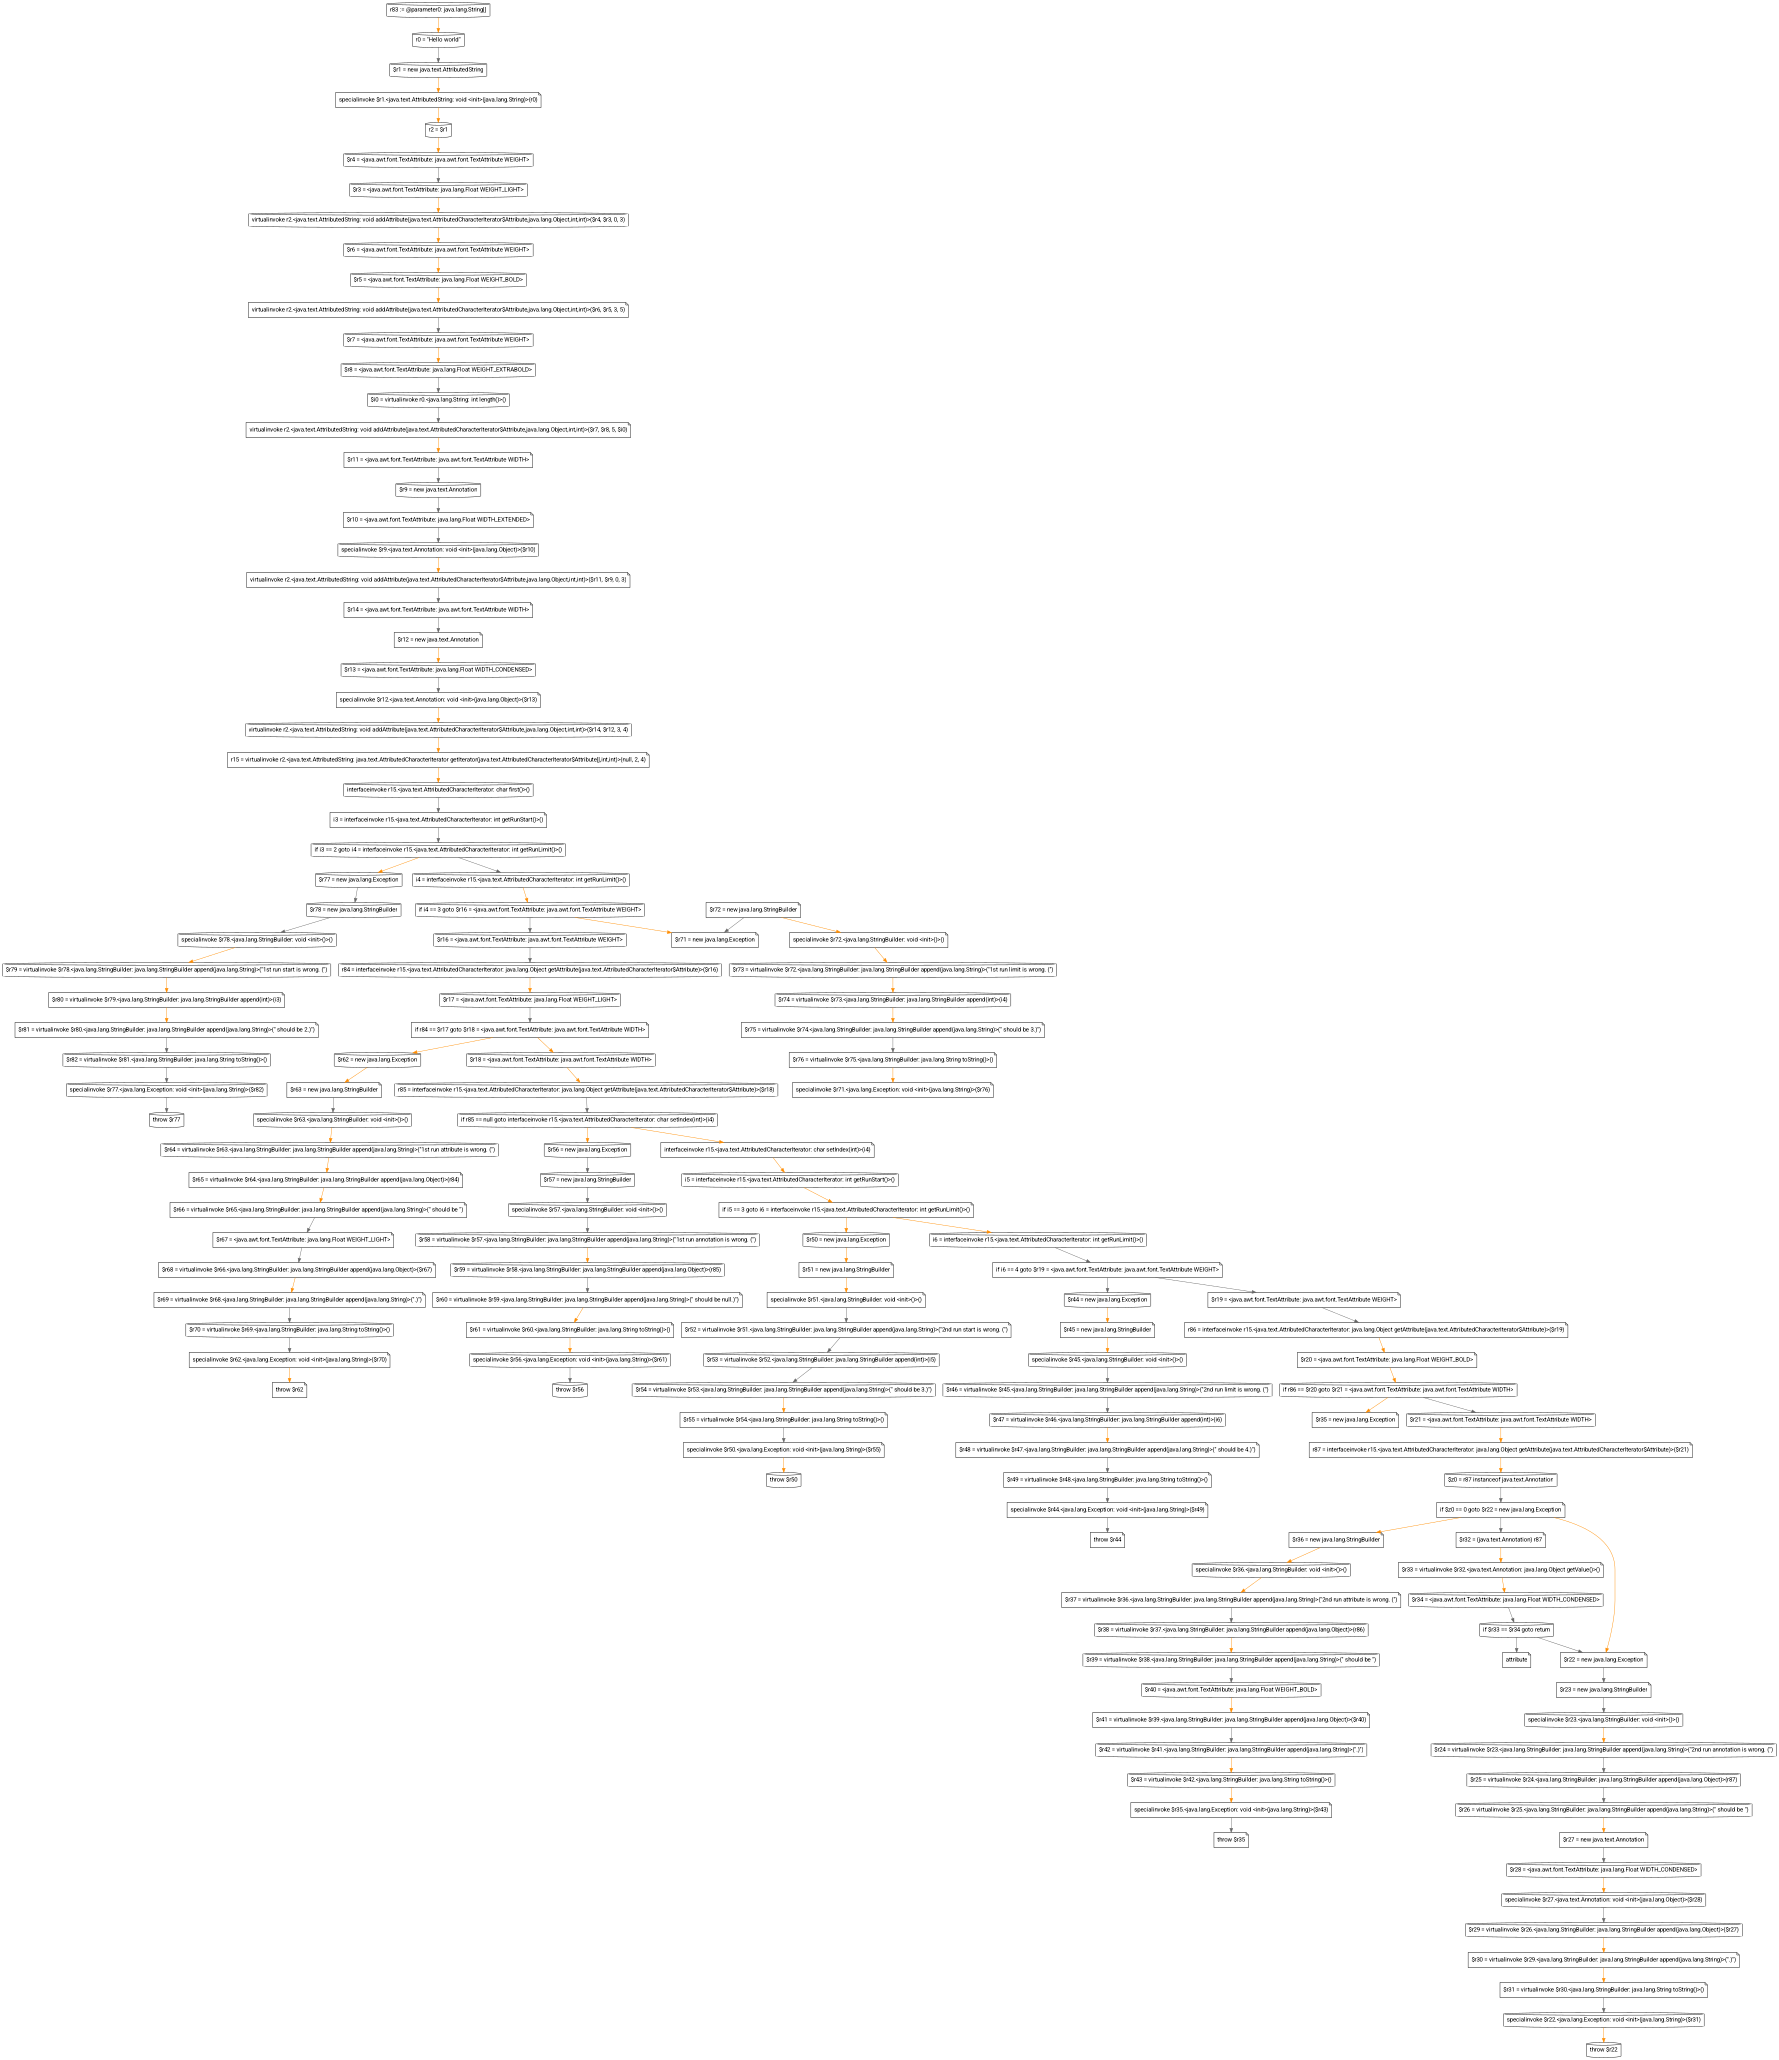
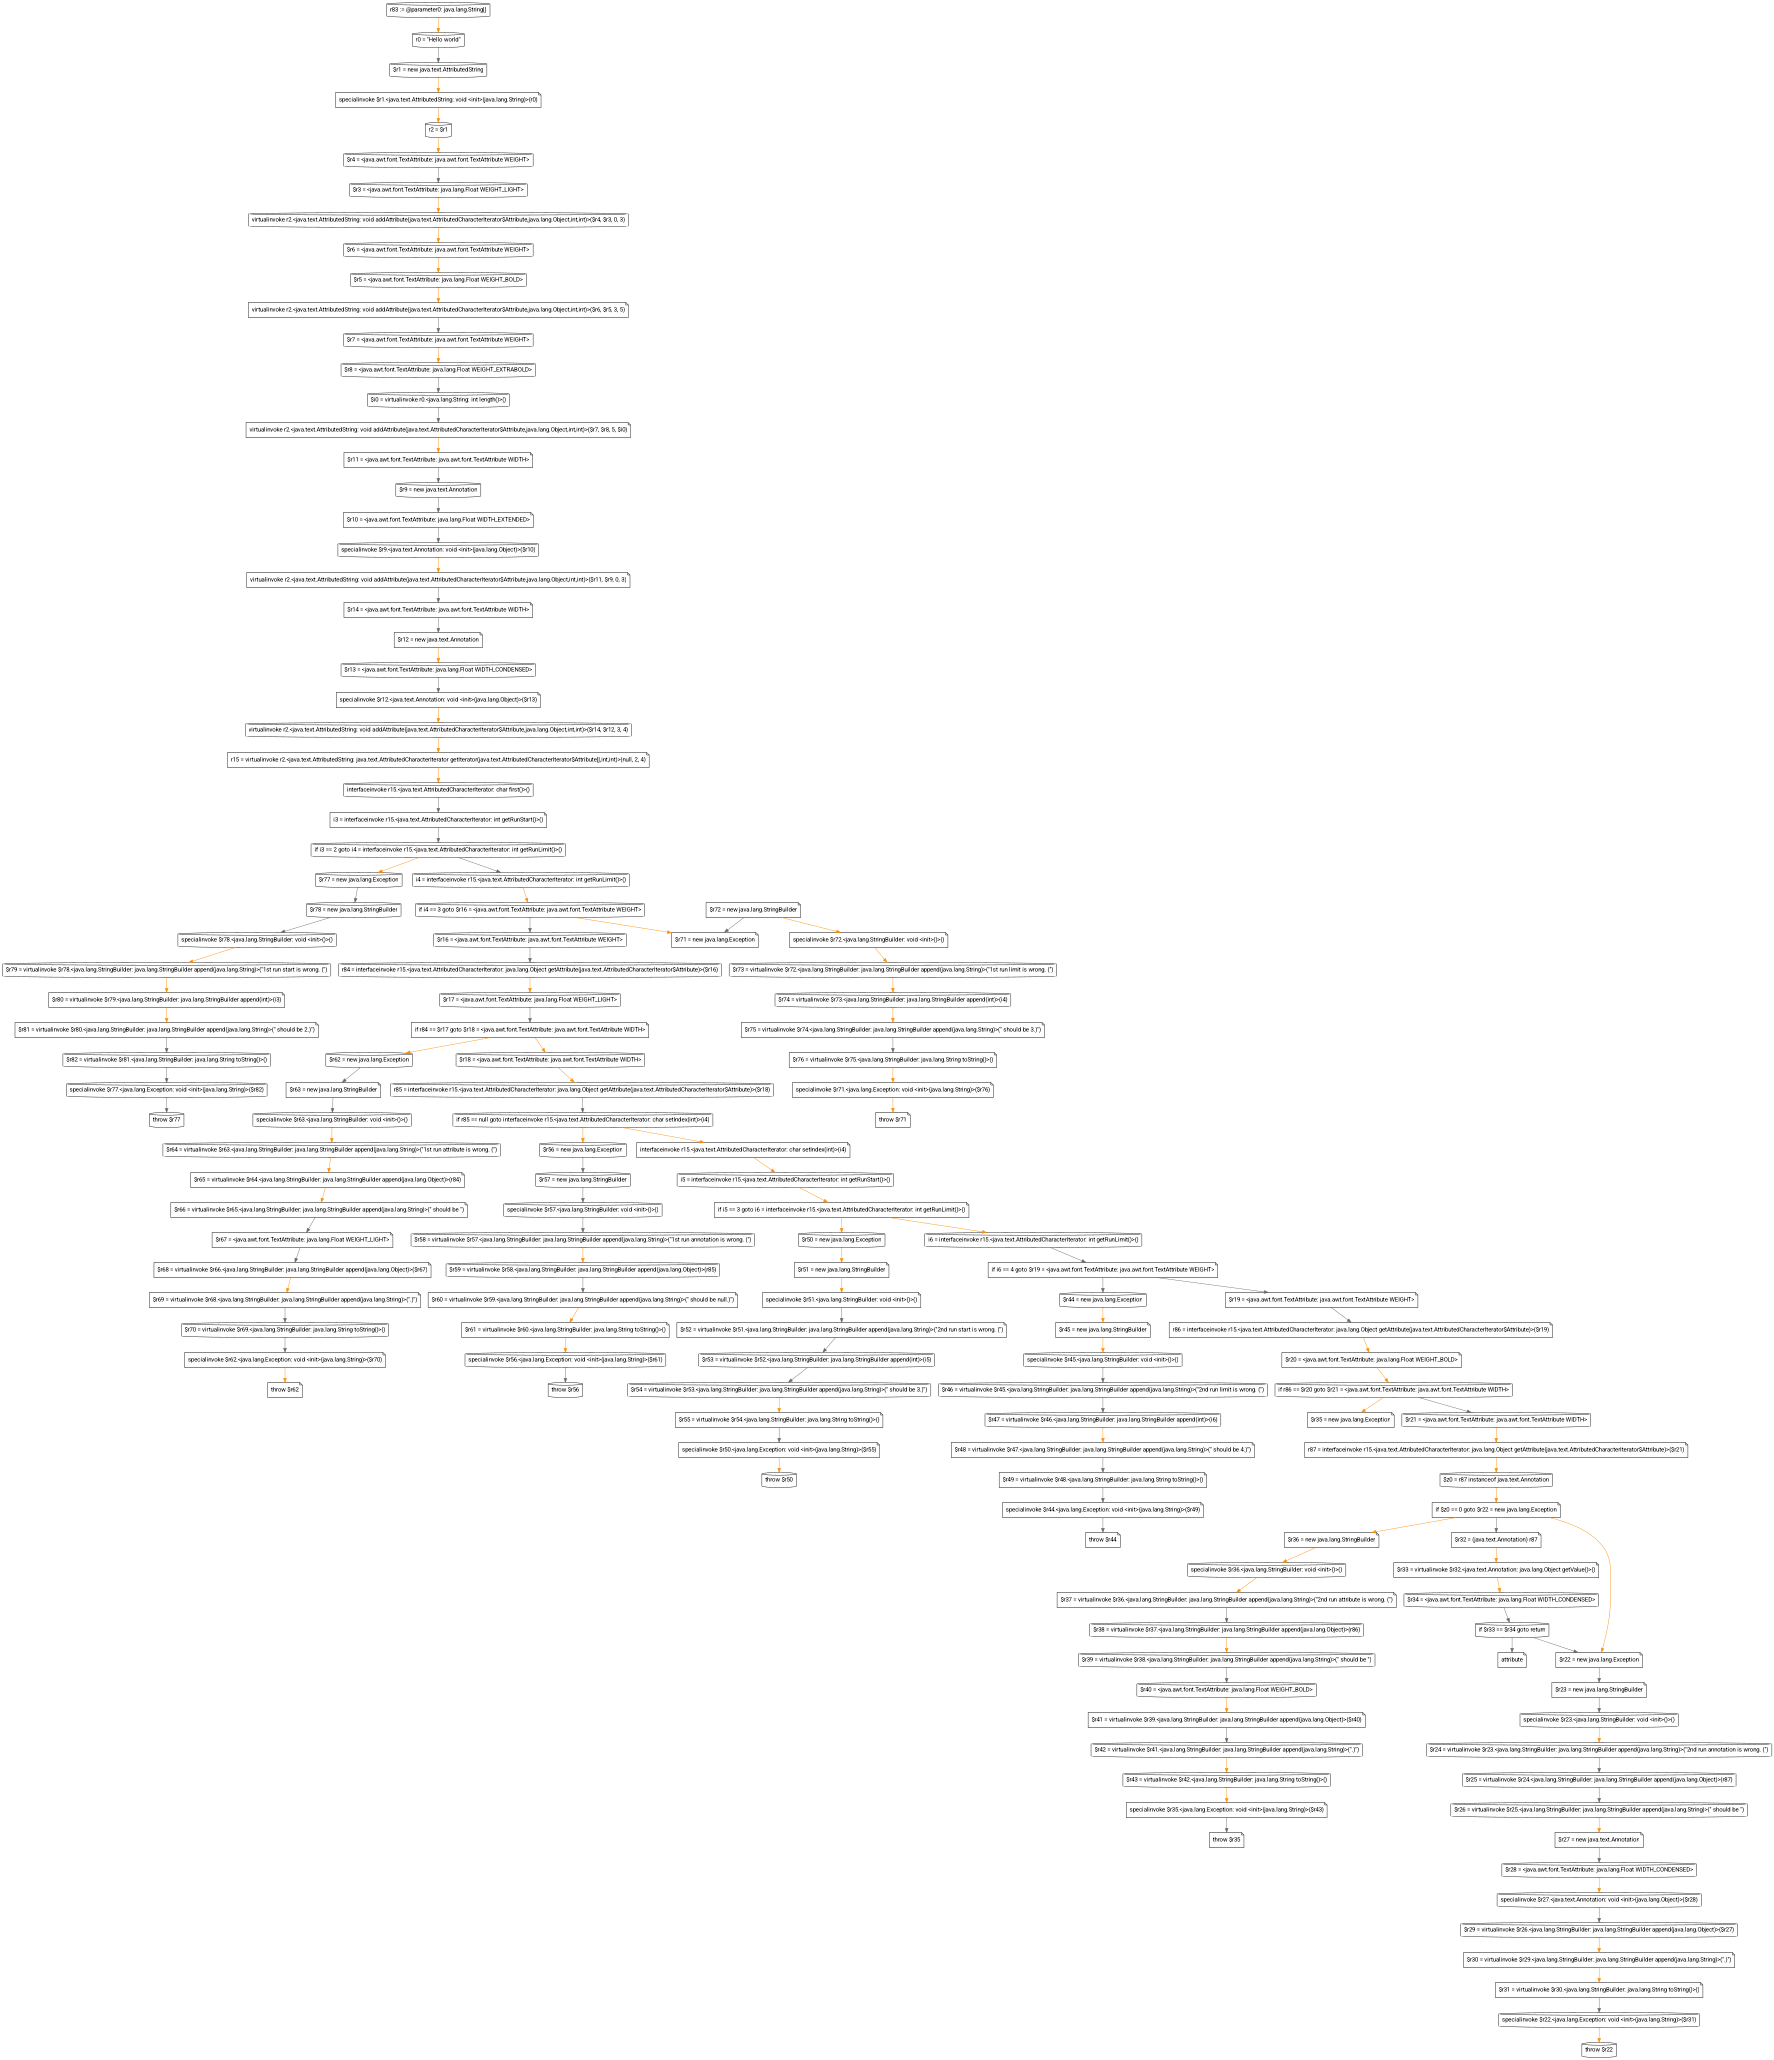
(358, 1074) -> (353, 1074)
none -> (893, 1120)
(1501, 1493) -> (1496, 1493)
